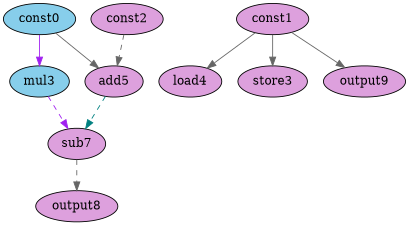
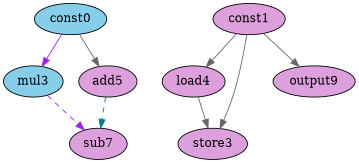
(127, 19) -> none
none -> (202, 108)
(77, 206) -> none
